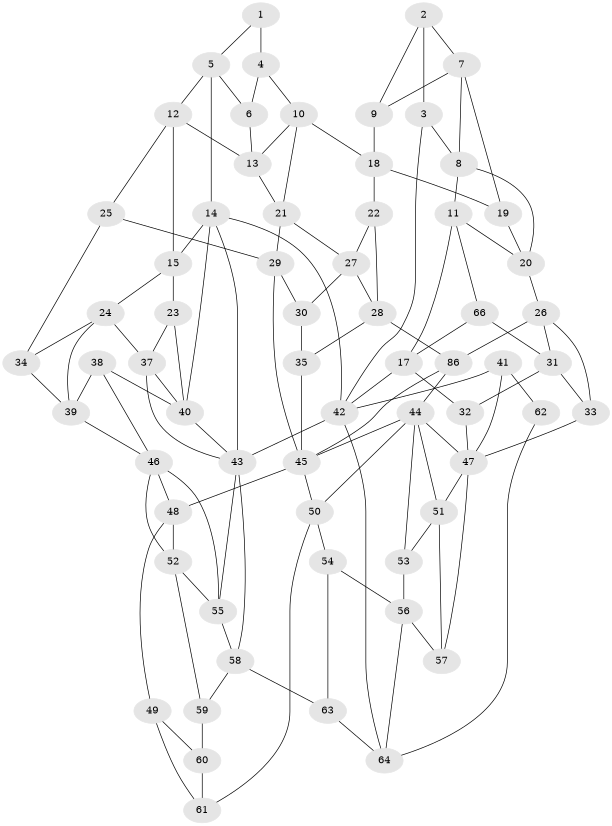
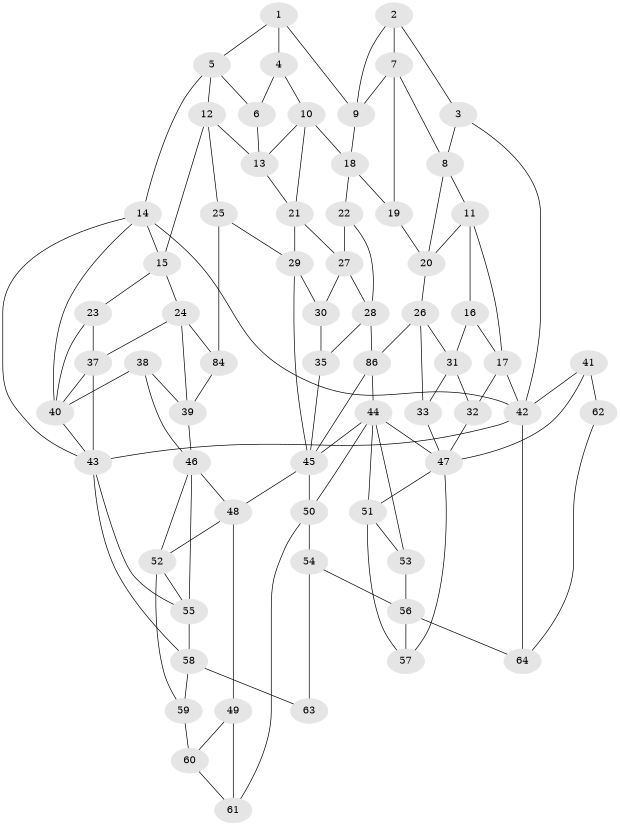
none -> (317, 65)
(480, 313) -> (470, 313)
(21, 363) -> (219, 363)
(356, 736) -> none
